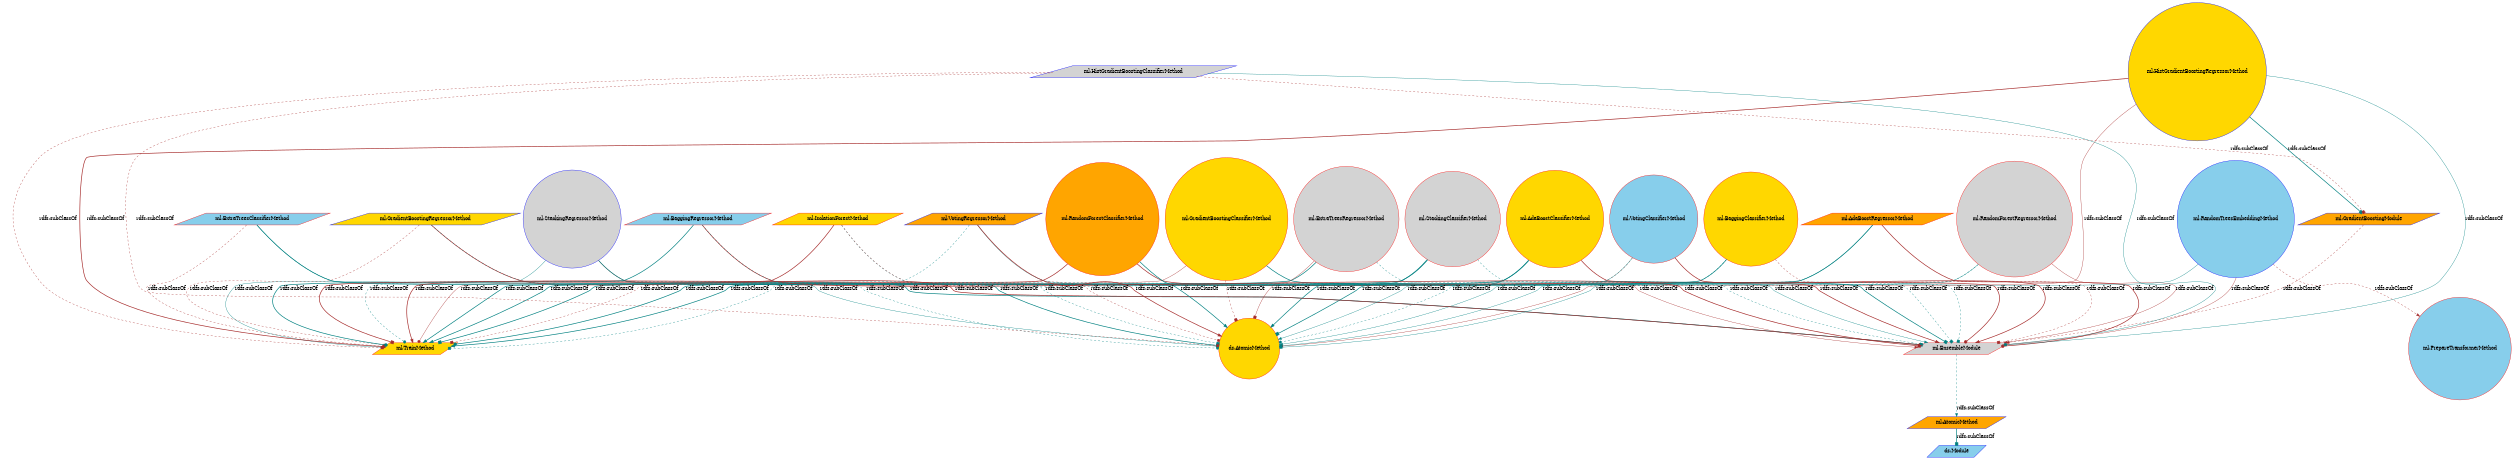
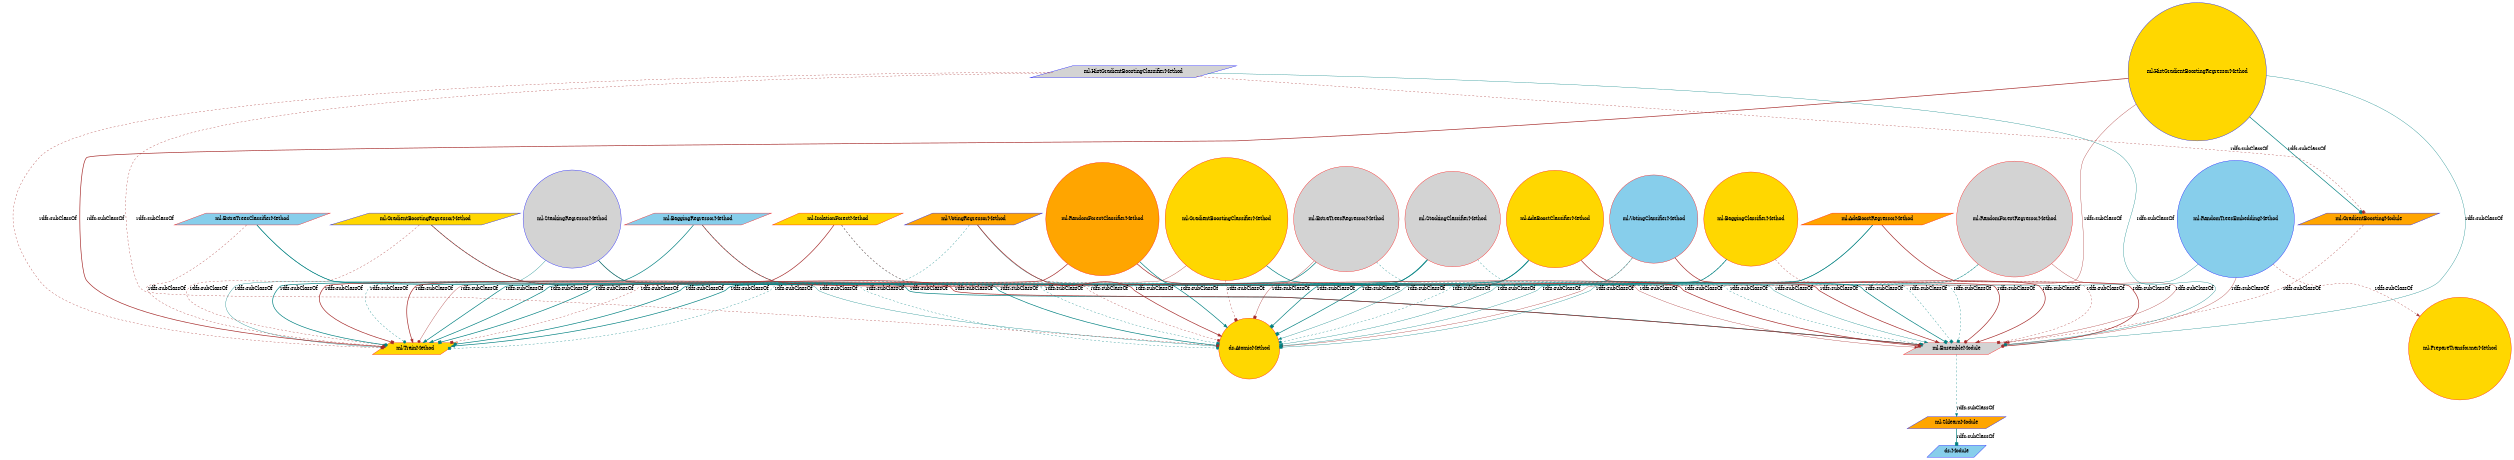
(1313, 289) -> (1313, 289)
(2460, 349) -> (2460, 349)
(1957, 423) -> (1957, 423)
